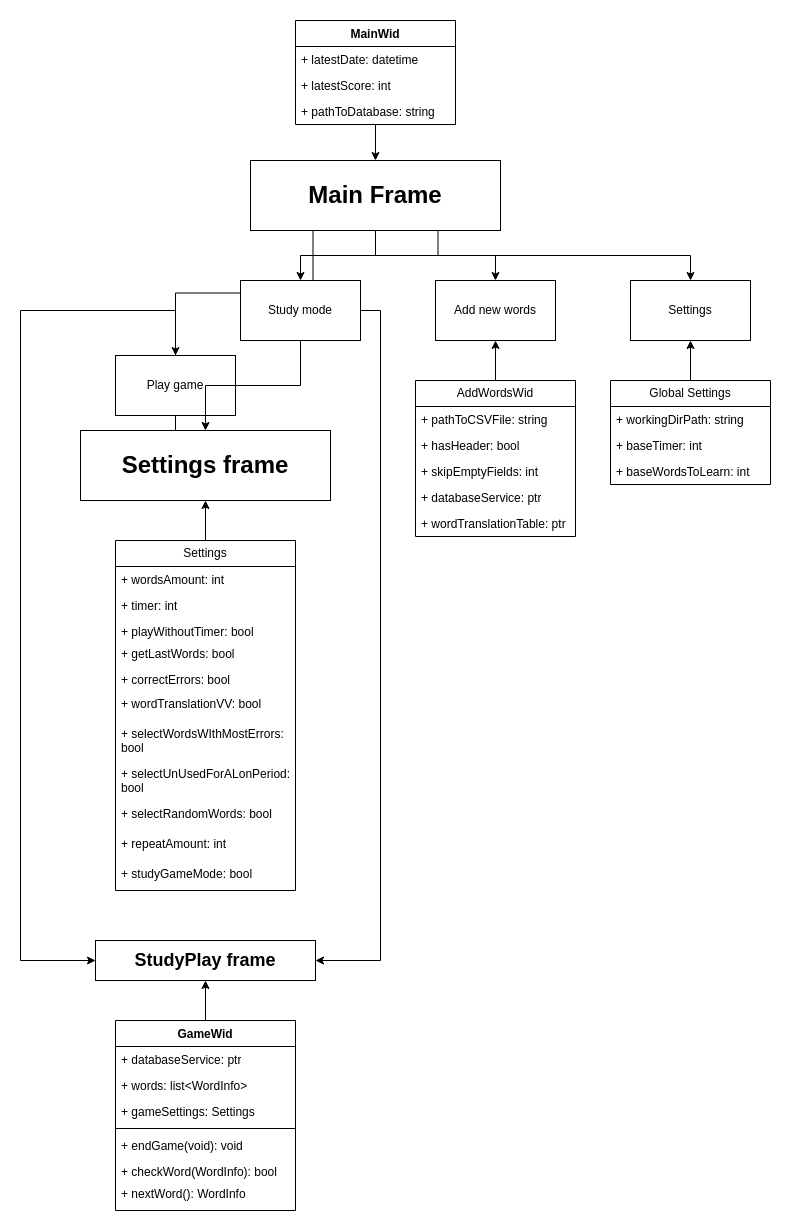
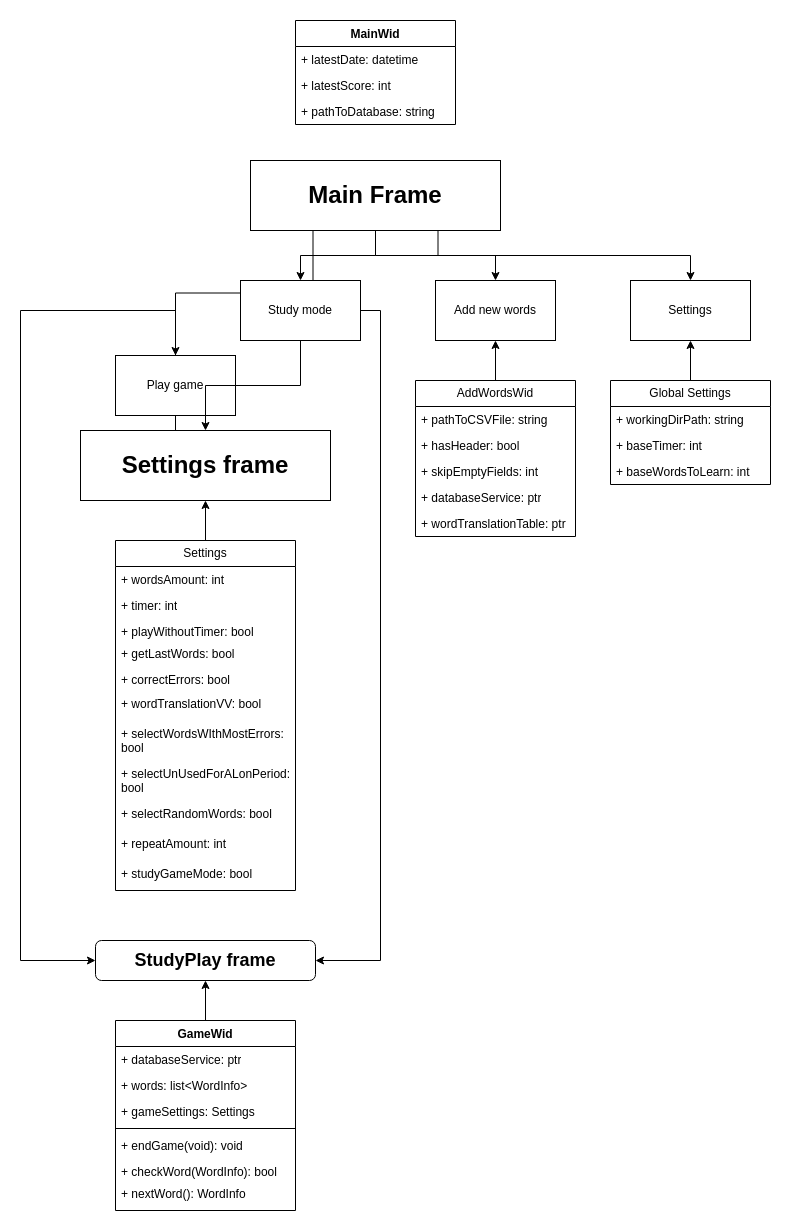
(376, 144) -> none
(206, 961) -> (206, 961)
